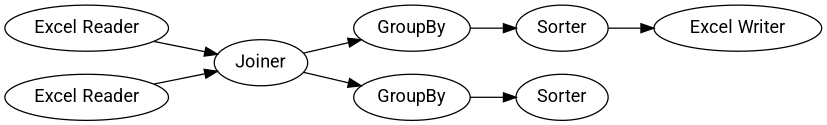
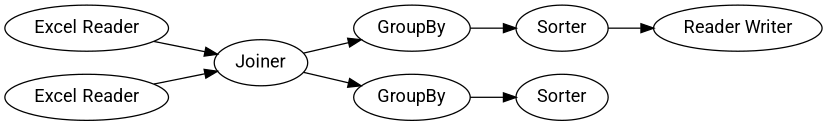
(738, 28) -> (738, 28)
